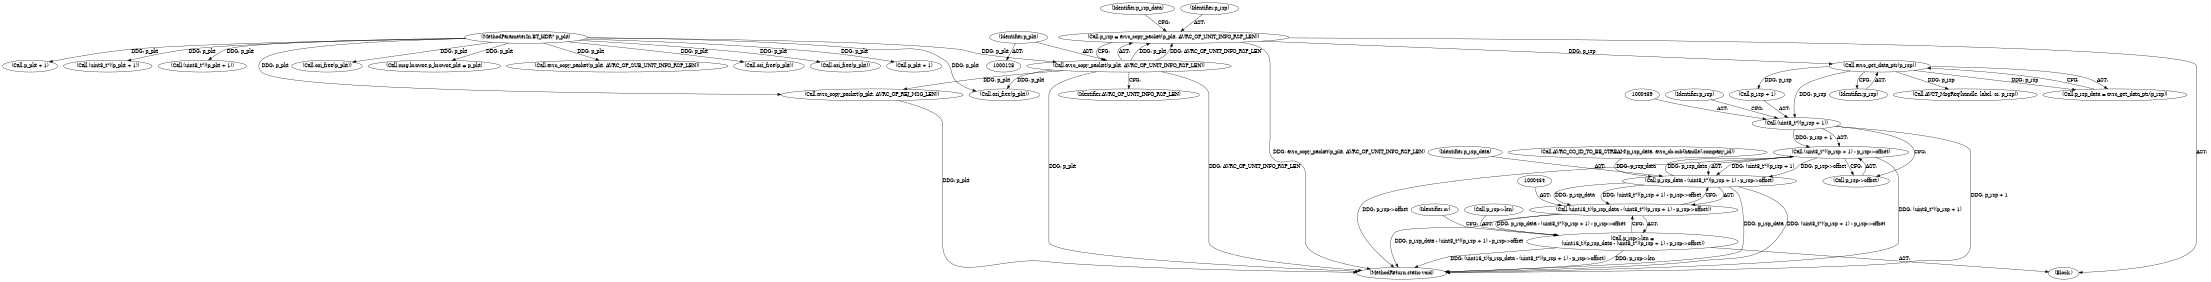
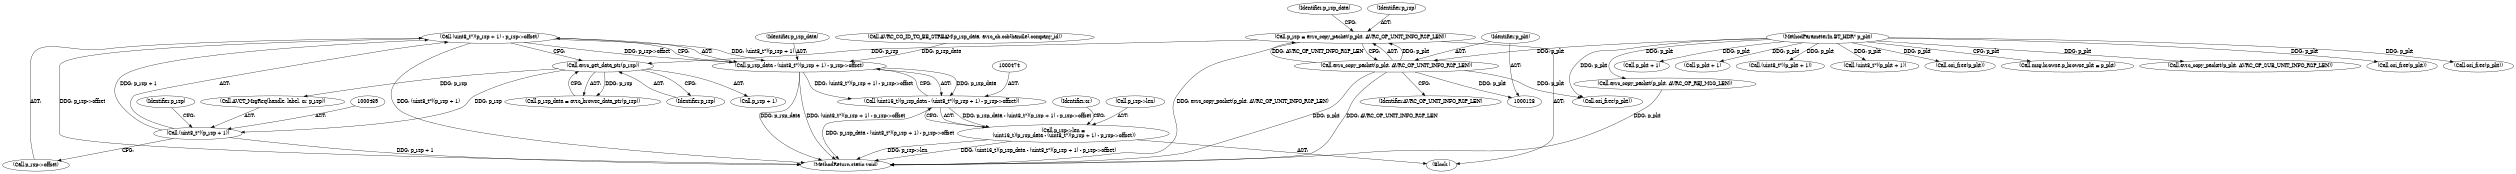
(500, 52) -> (1986, 52)
(985, 78) -> (1462, 85)
(1778, 80) -> (740, 84)
(2115, 95) -> (583, 102)
(1774, 108) -> (237, 117)
(1848, 165) -> (545, 51)
(1687, 167) -> (684, 52)
(1535, 181) -> (1009, 66)
